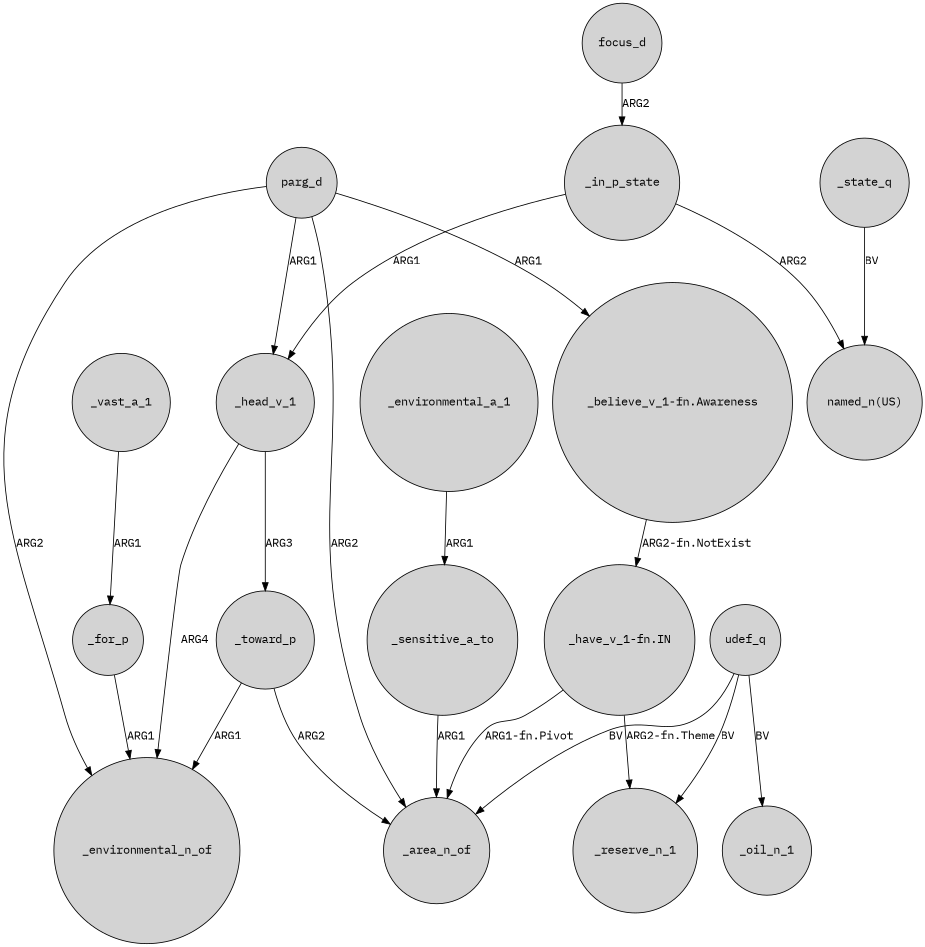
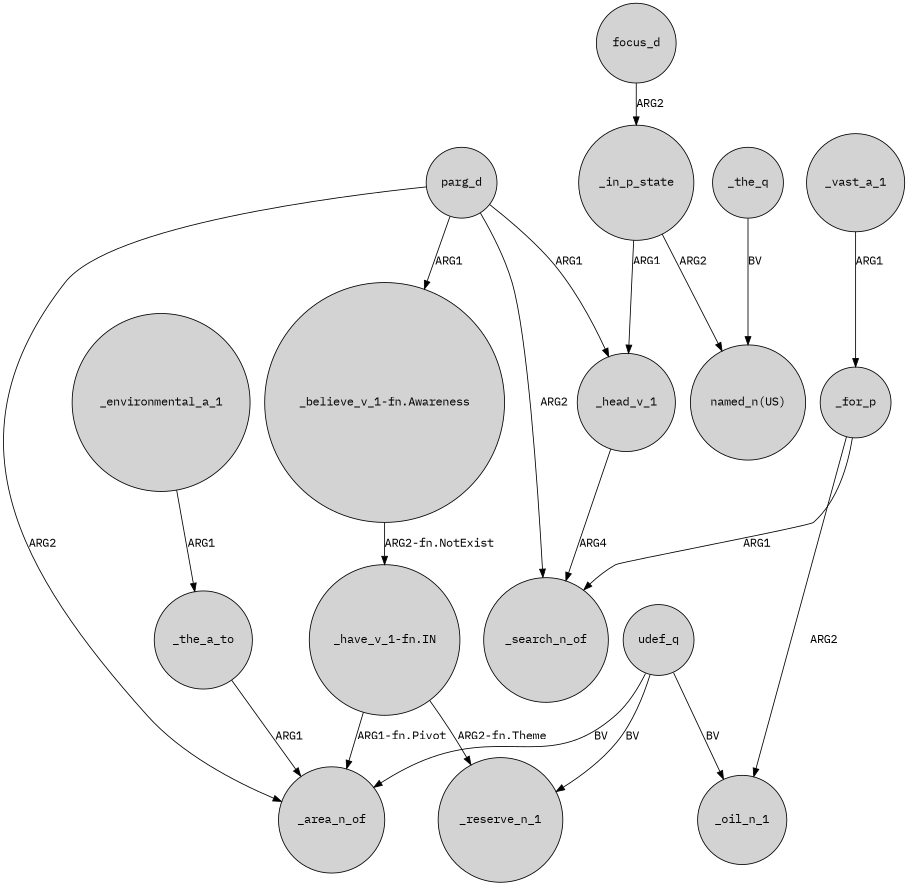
(865, 183) -> (748, 183)
none -> (801, 603)
(265, 640) -> none
(442, 640) -> (203, 640)
(147, 851) -> (546, 640)
